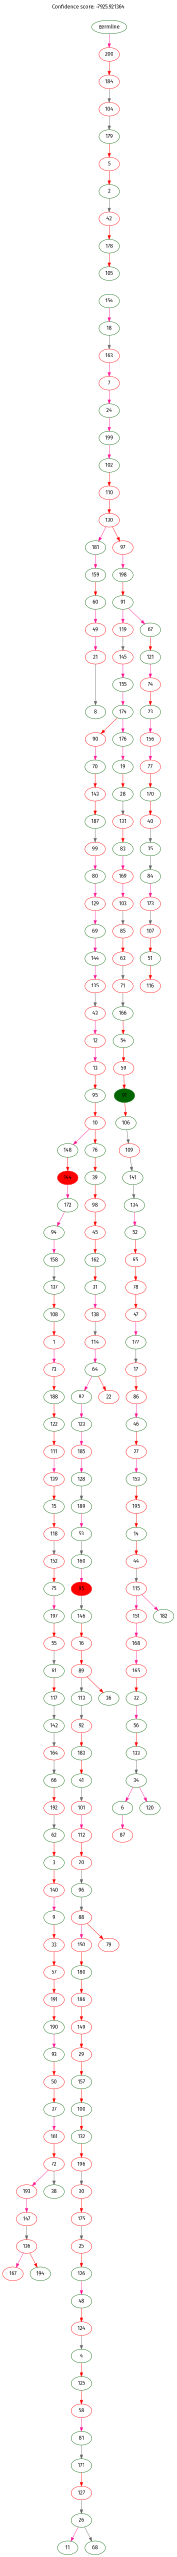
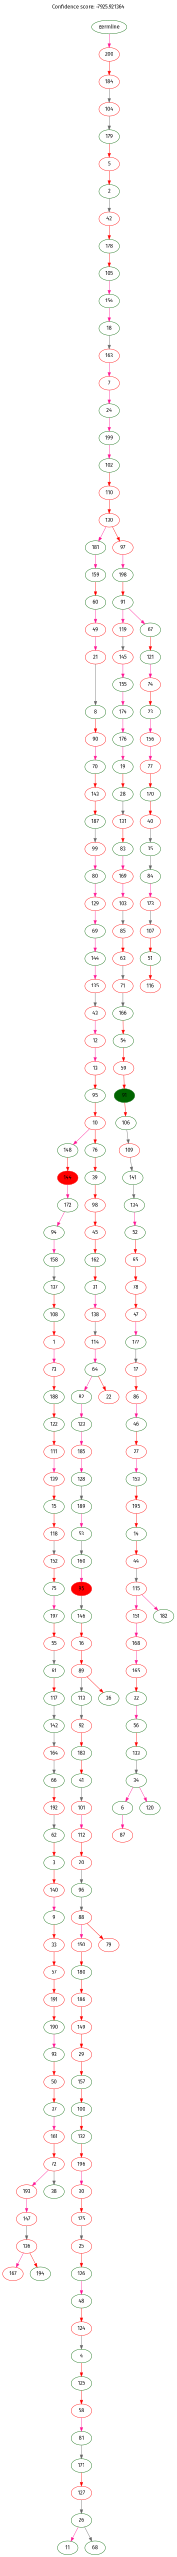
none -> (109, 285)
(111, 724) -> (96, 724)
(81, 2176) -> (81, 2176)
